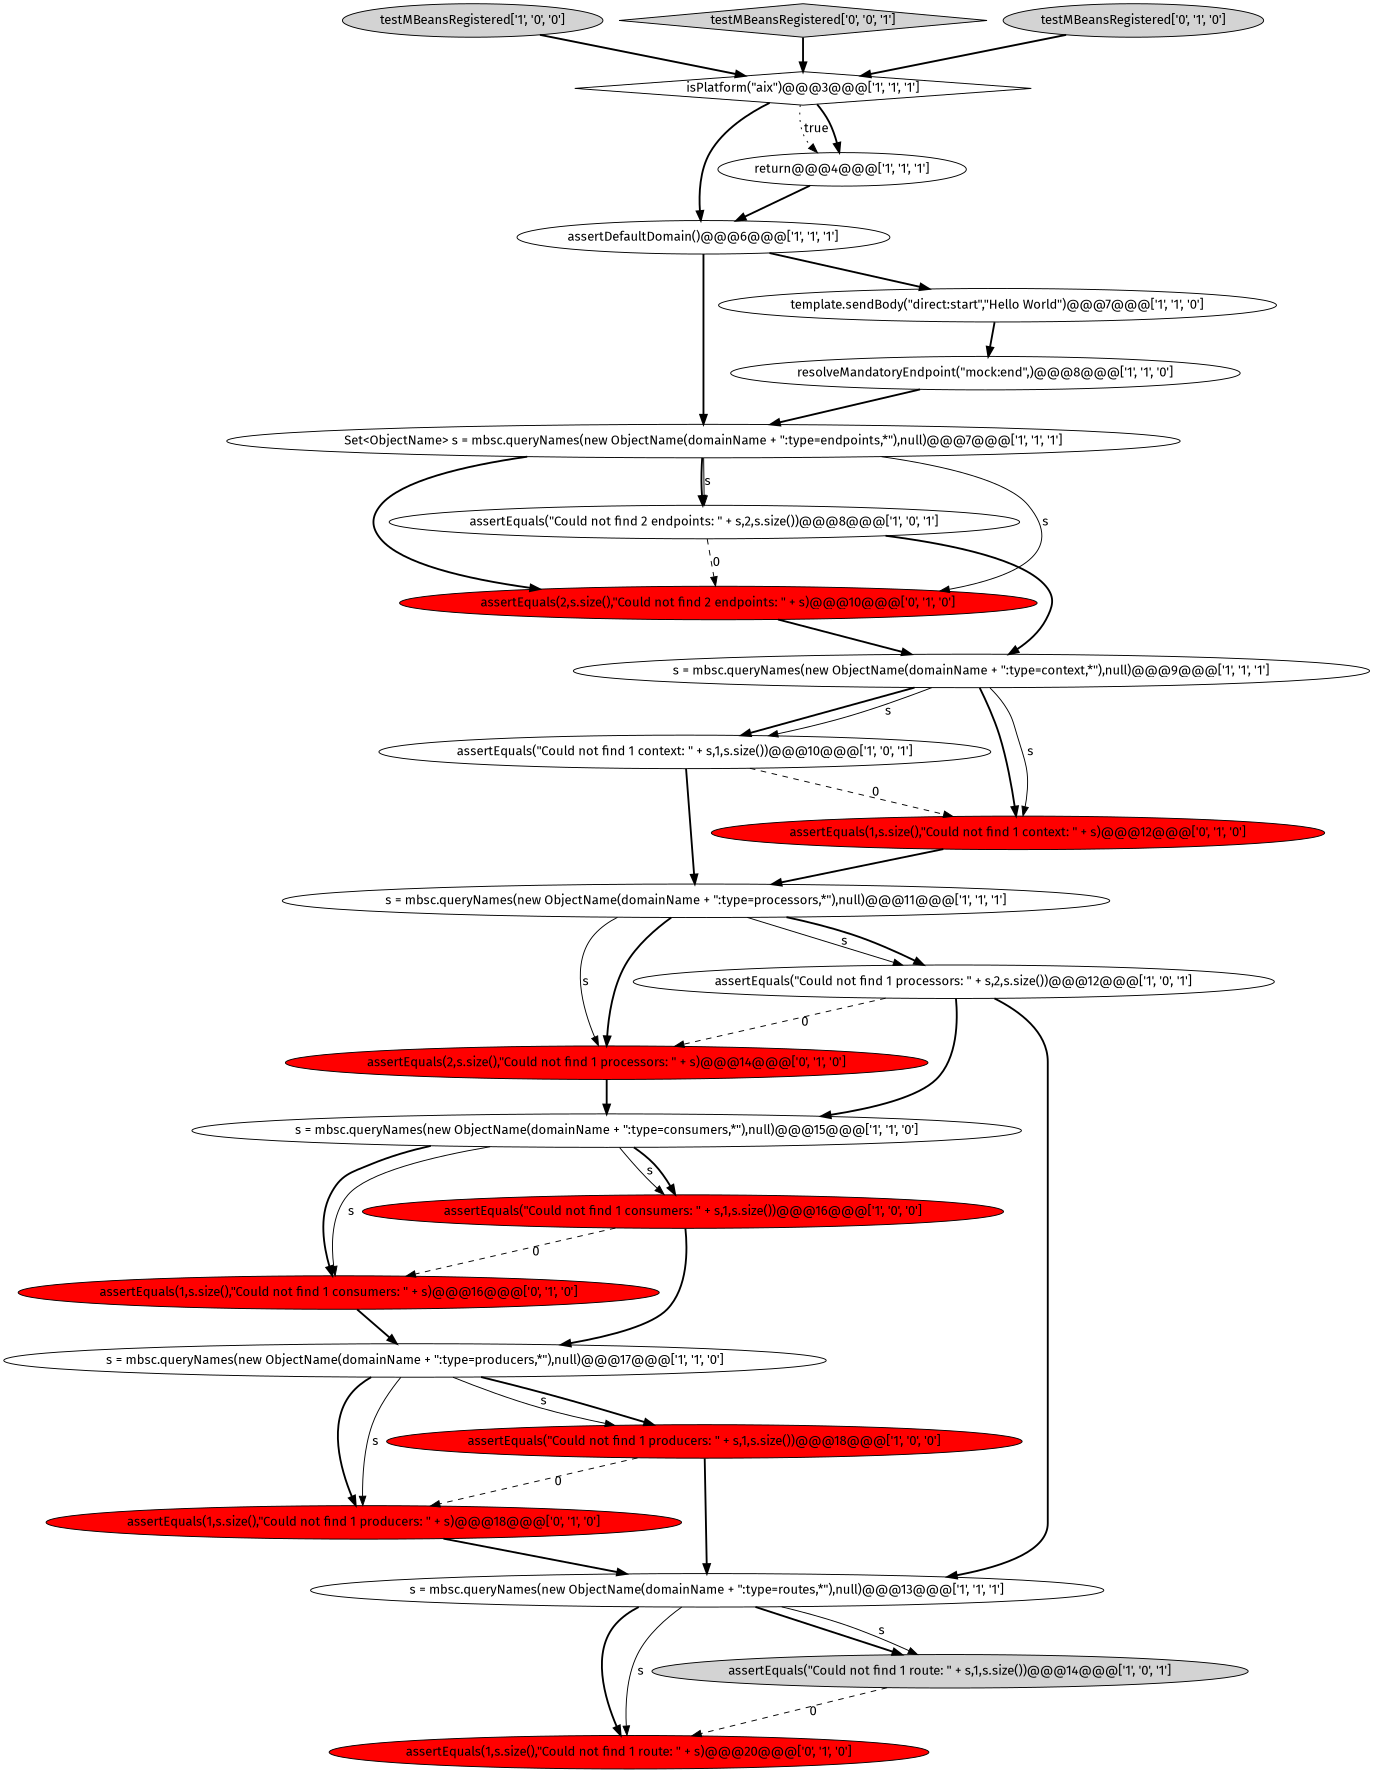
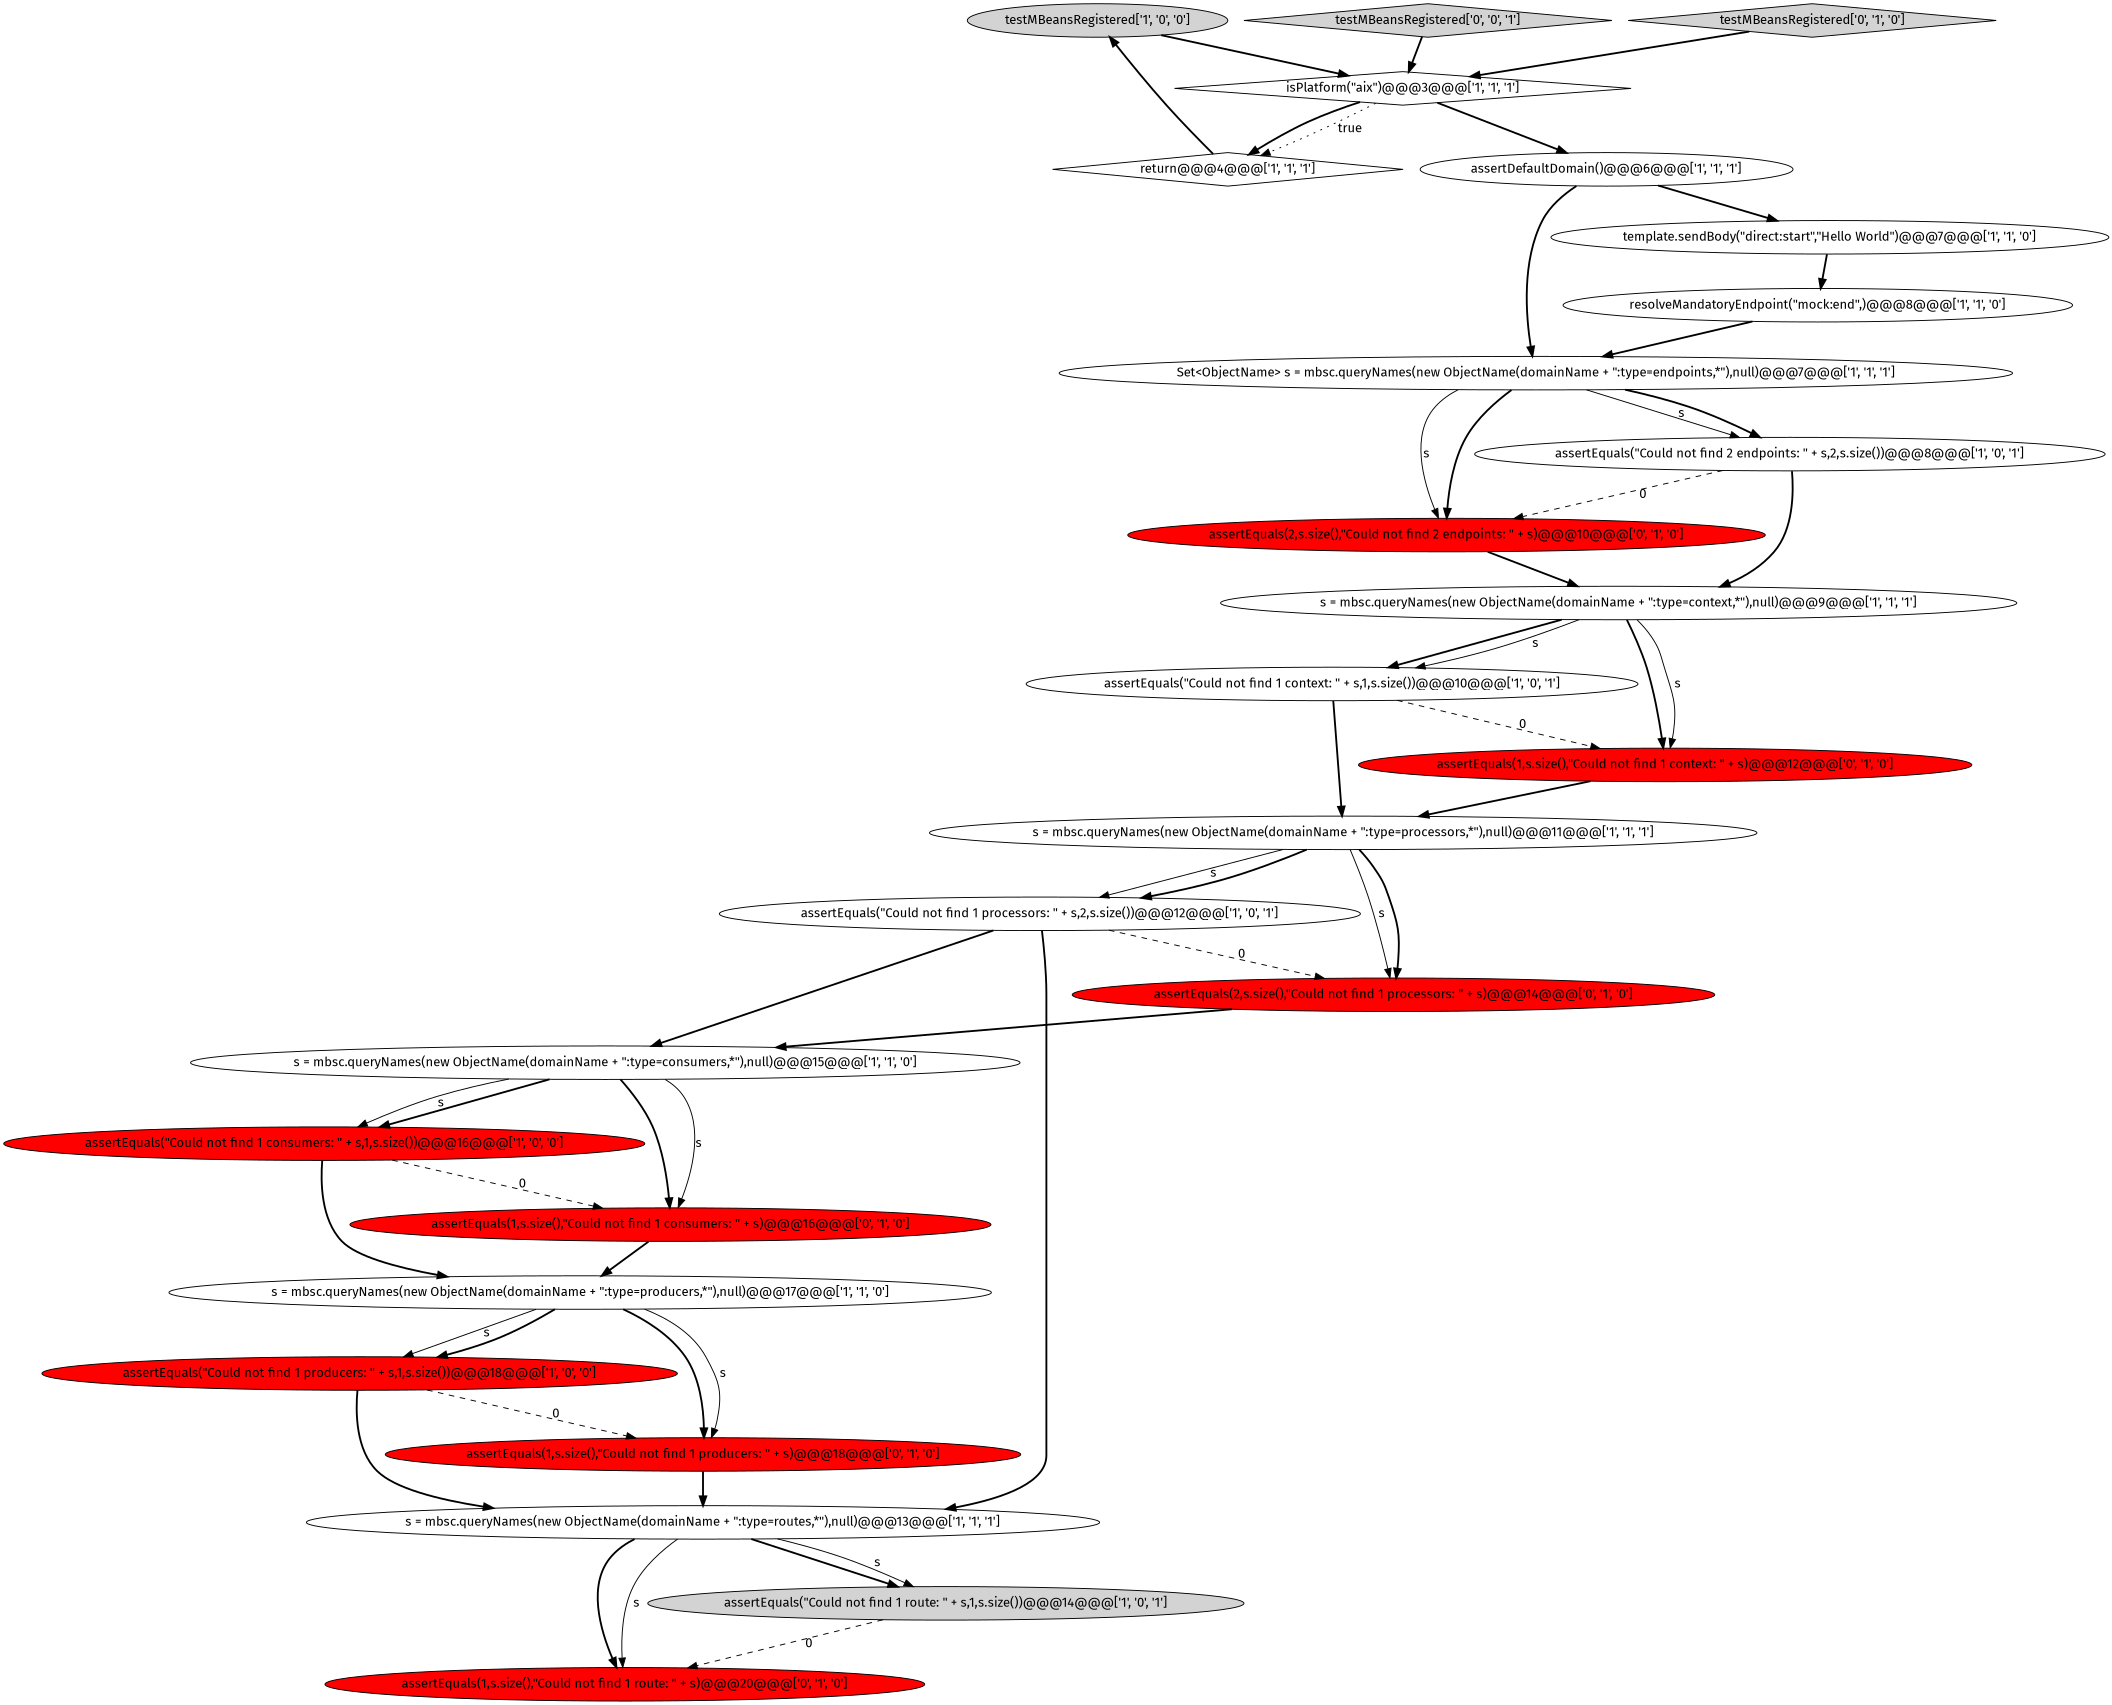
(1133, 20) -> (1812, 20)
(842, 169) -> (1228, 169)
(777, 201) -> (1163, 101)
